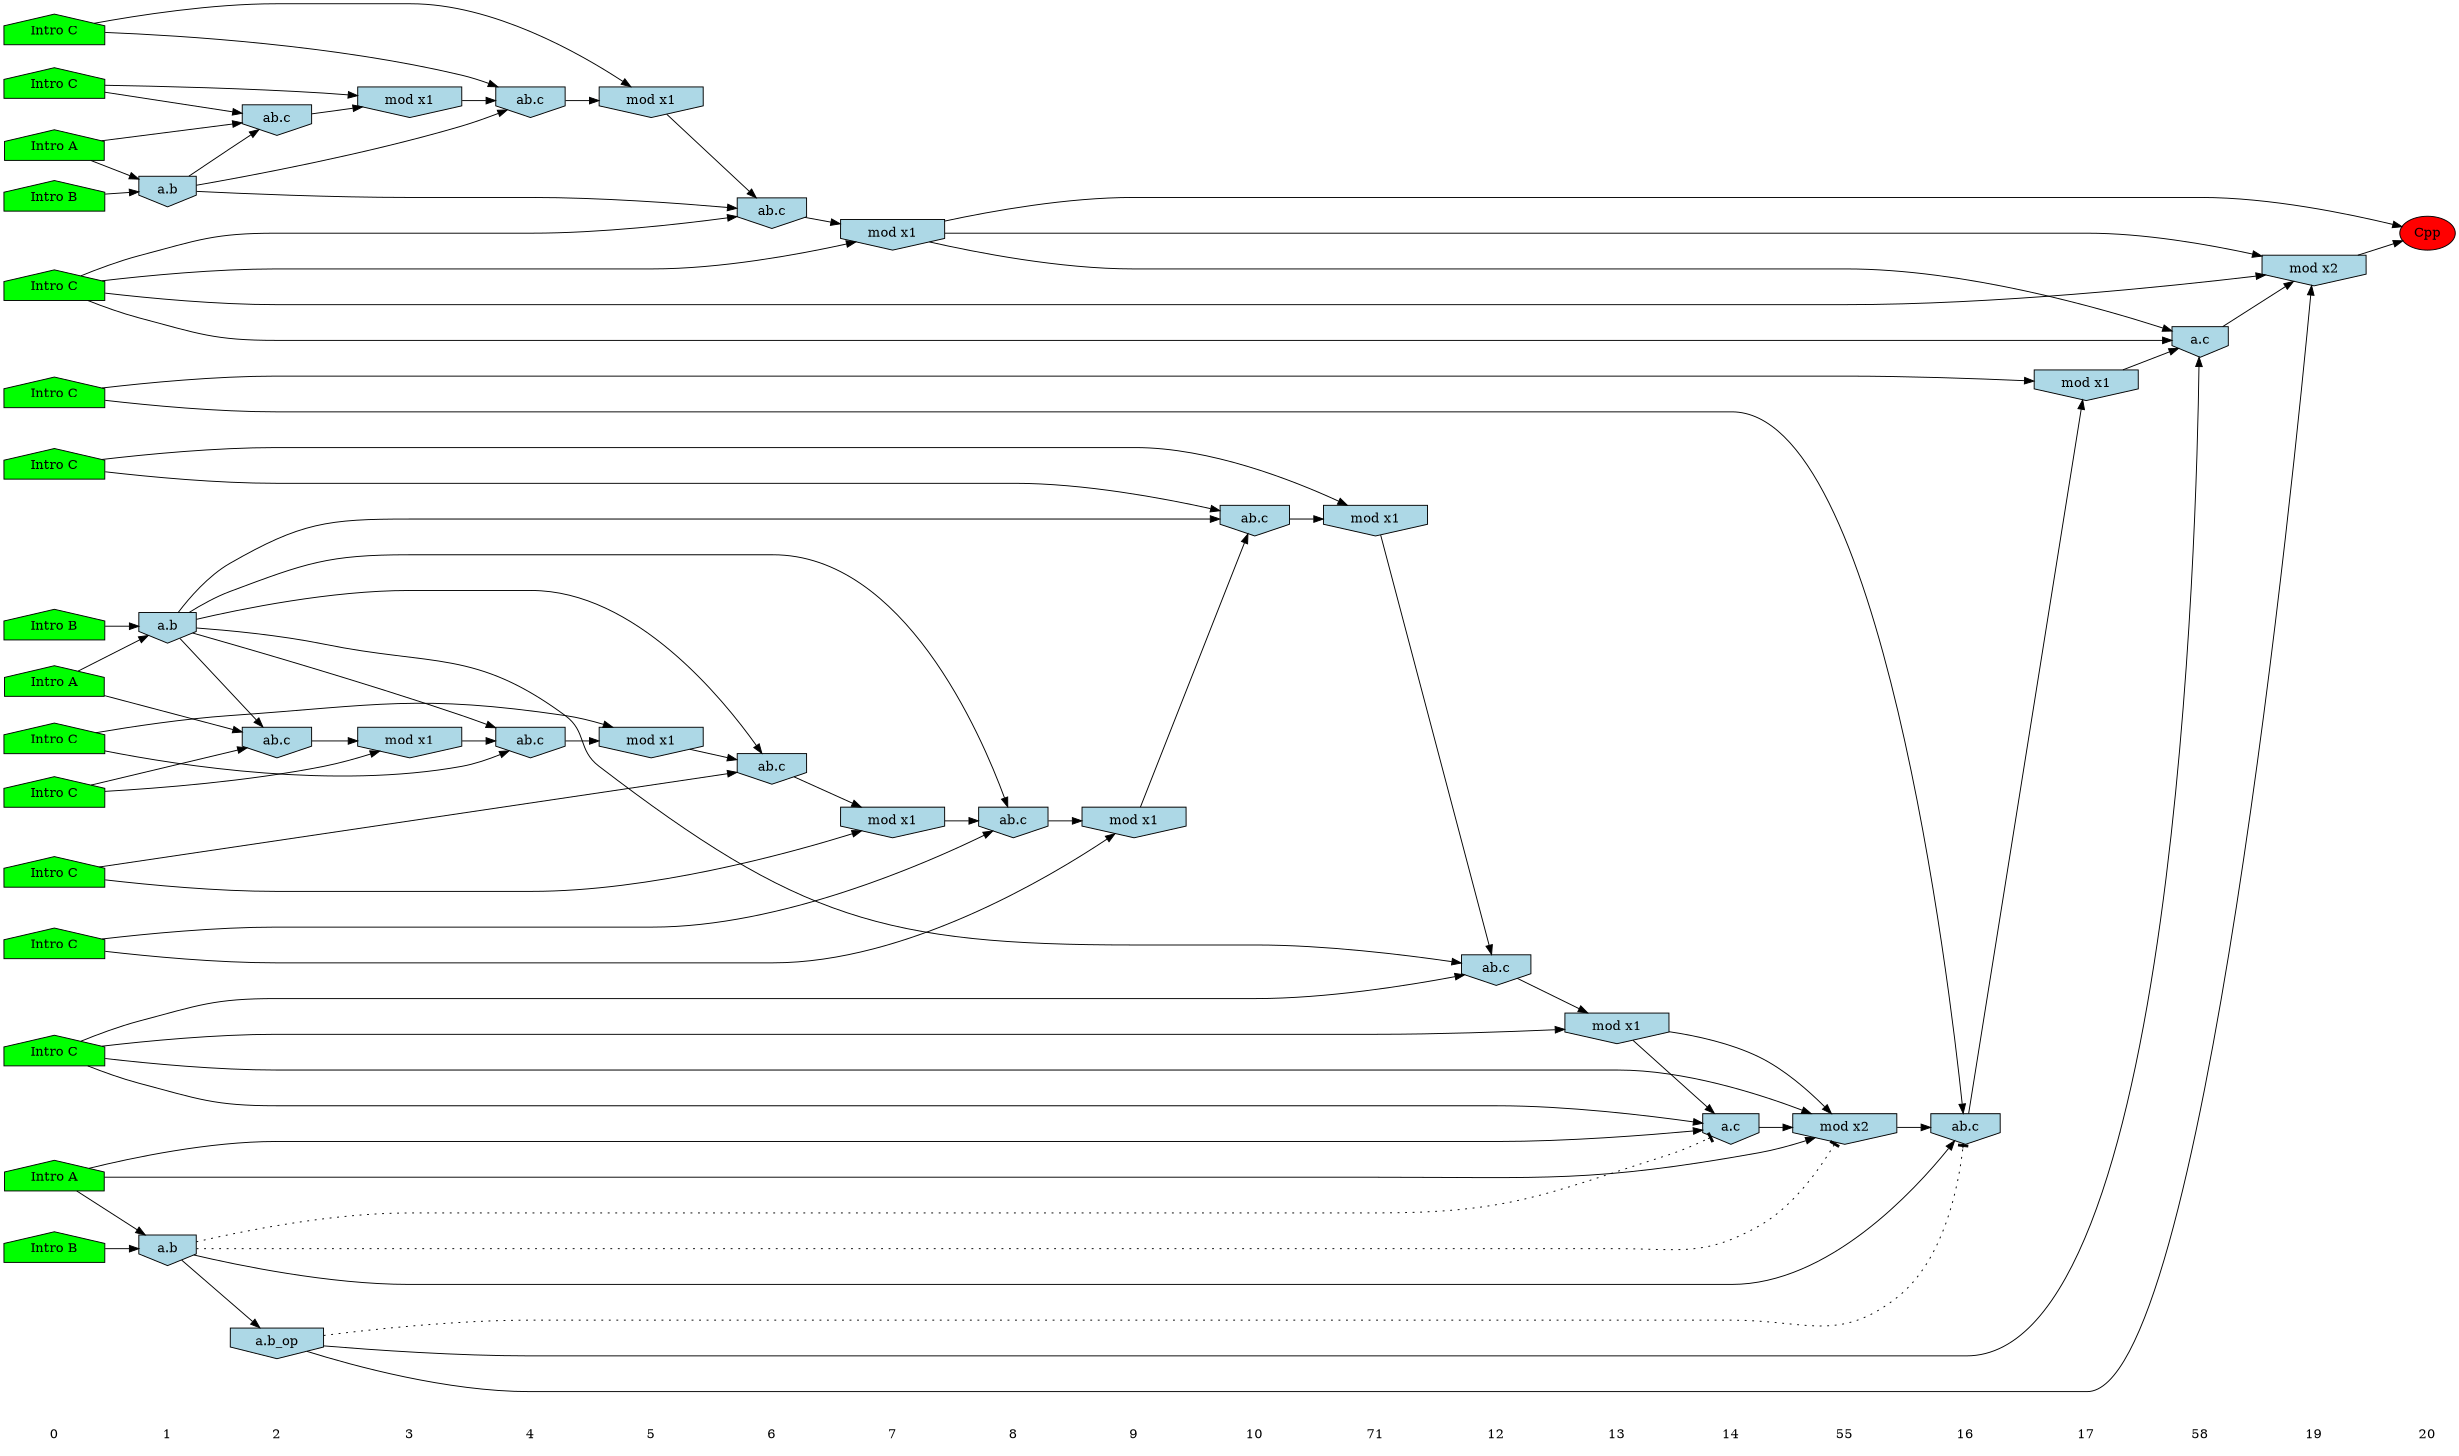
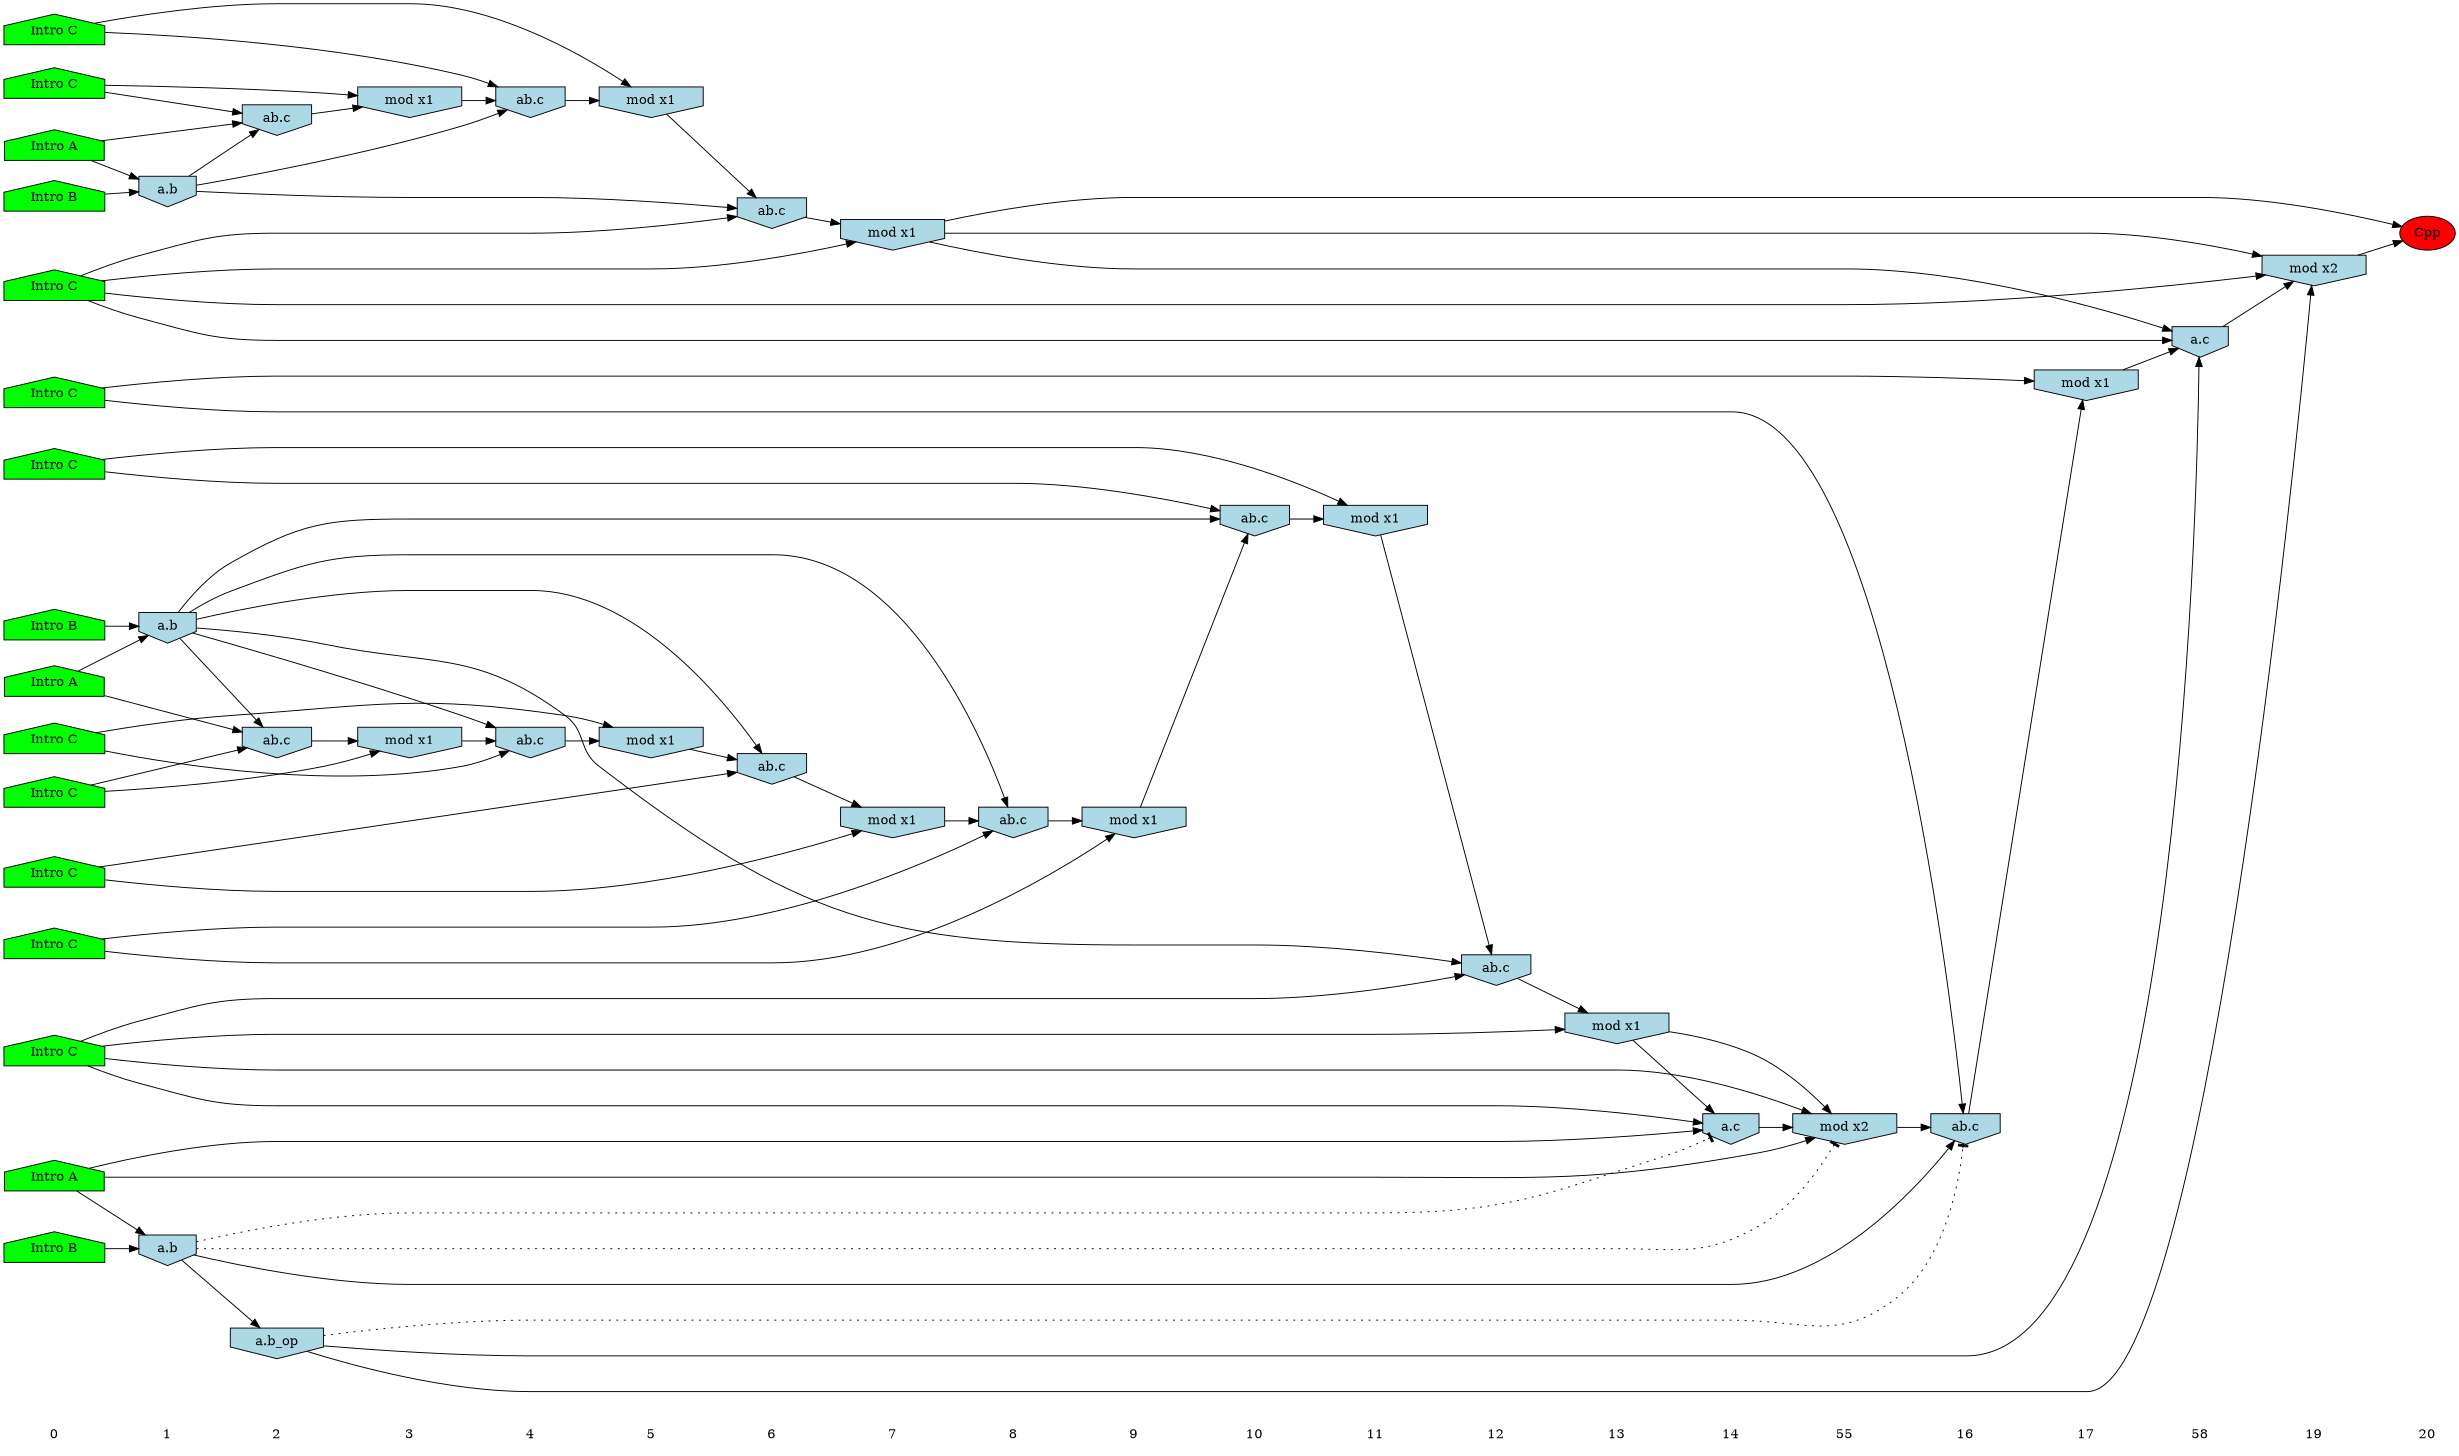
(1376, 1435) -> (1376, 1435)
